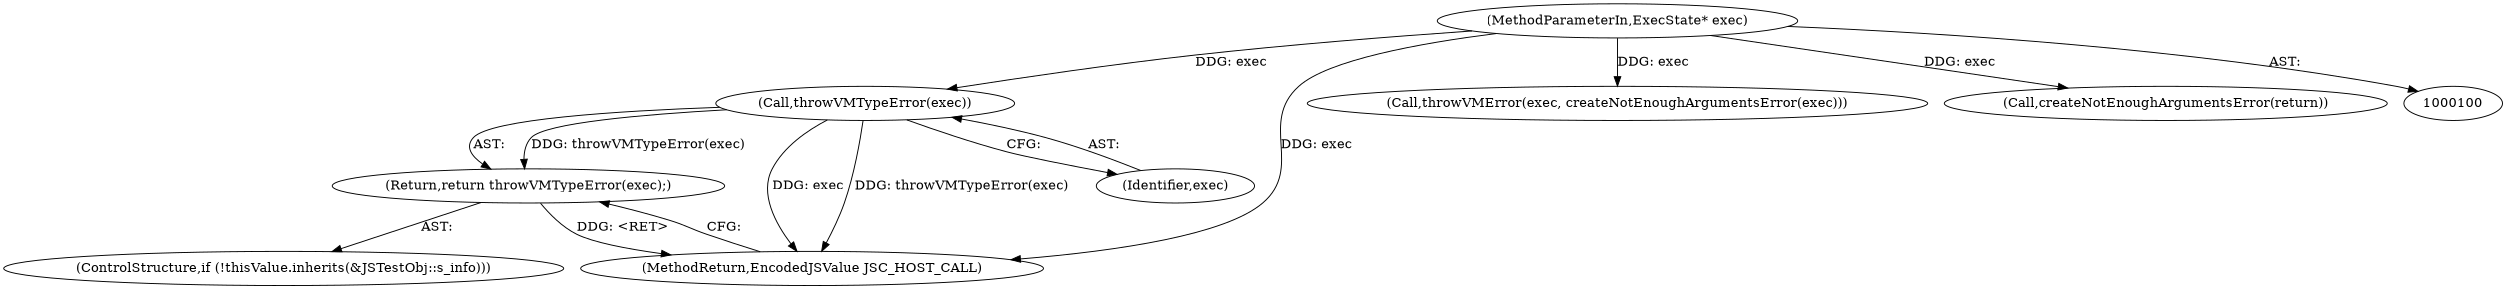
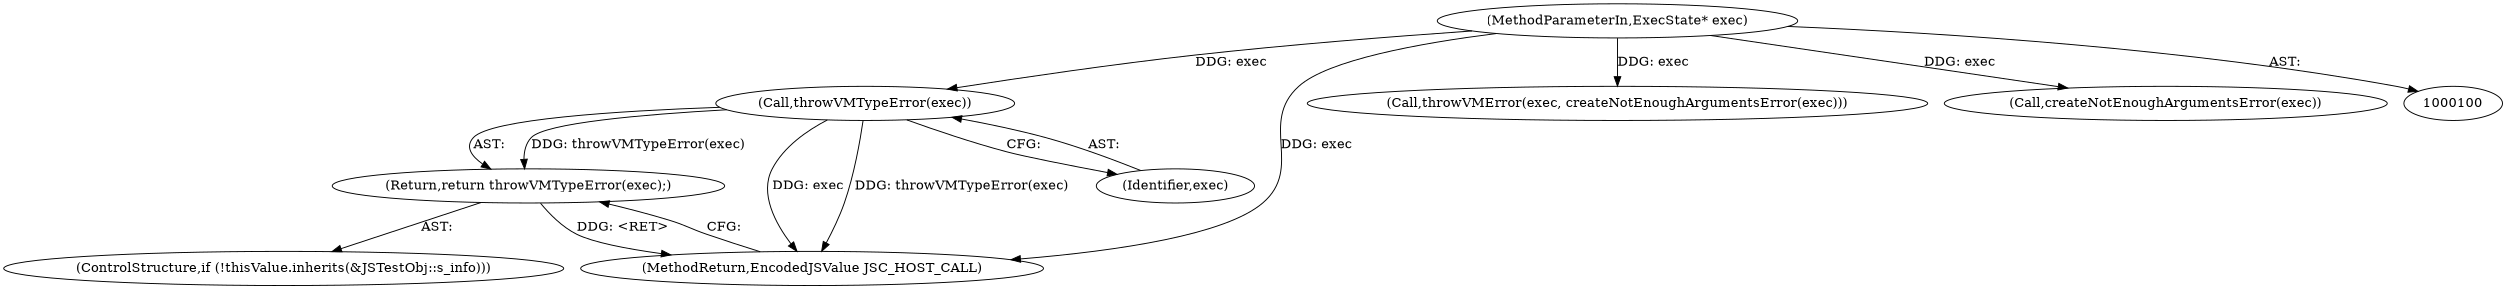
(2166, 103) -> (2166, 103)
